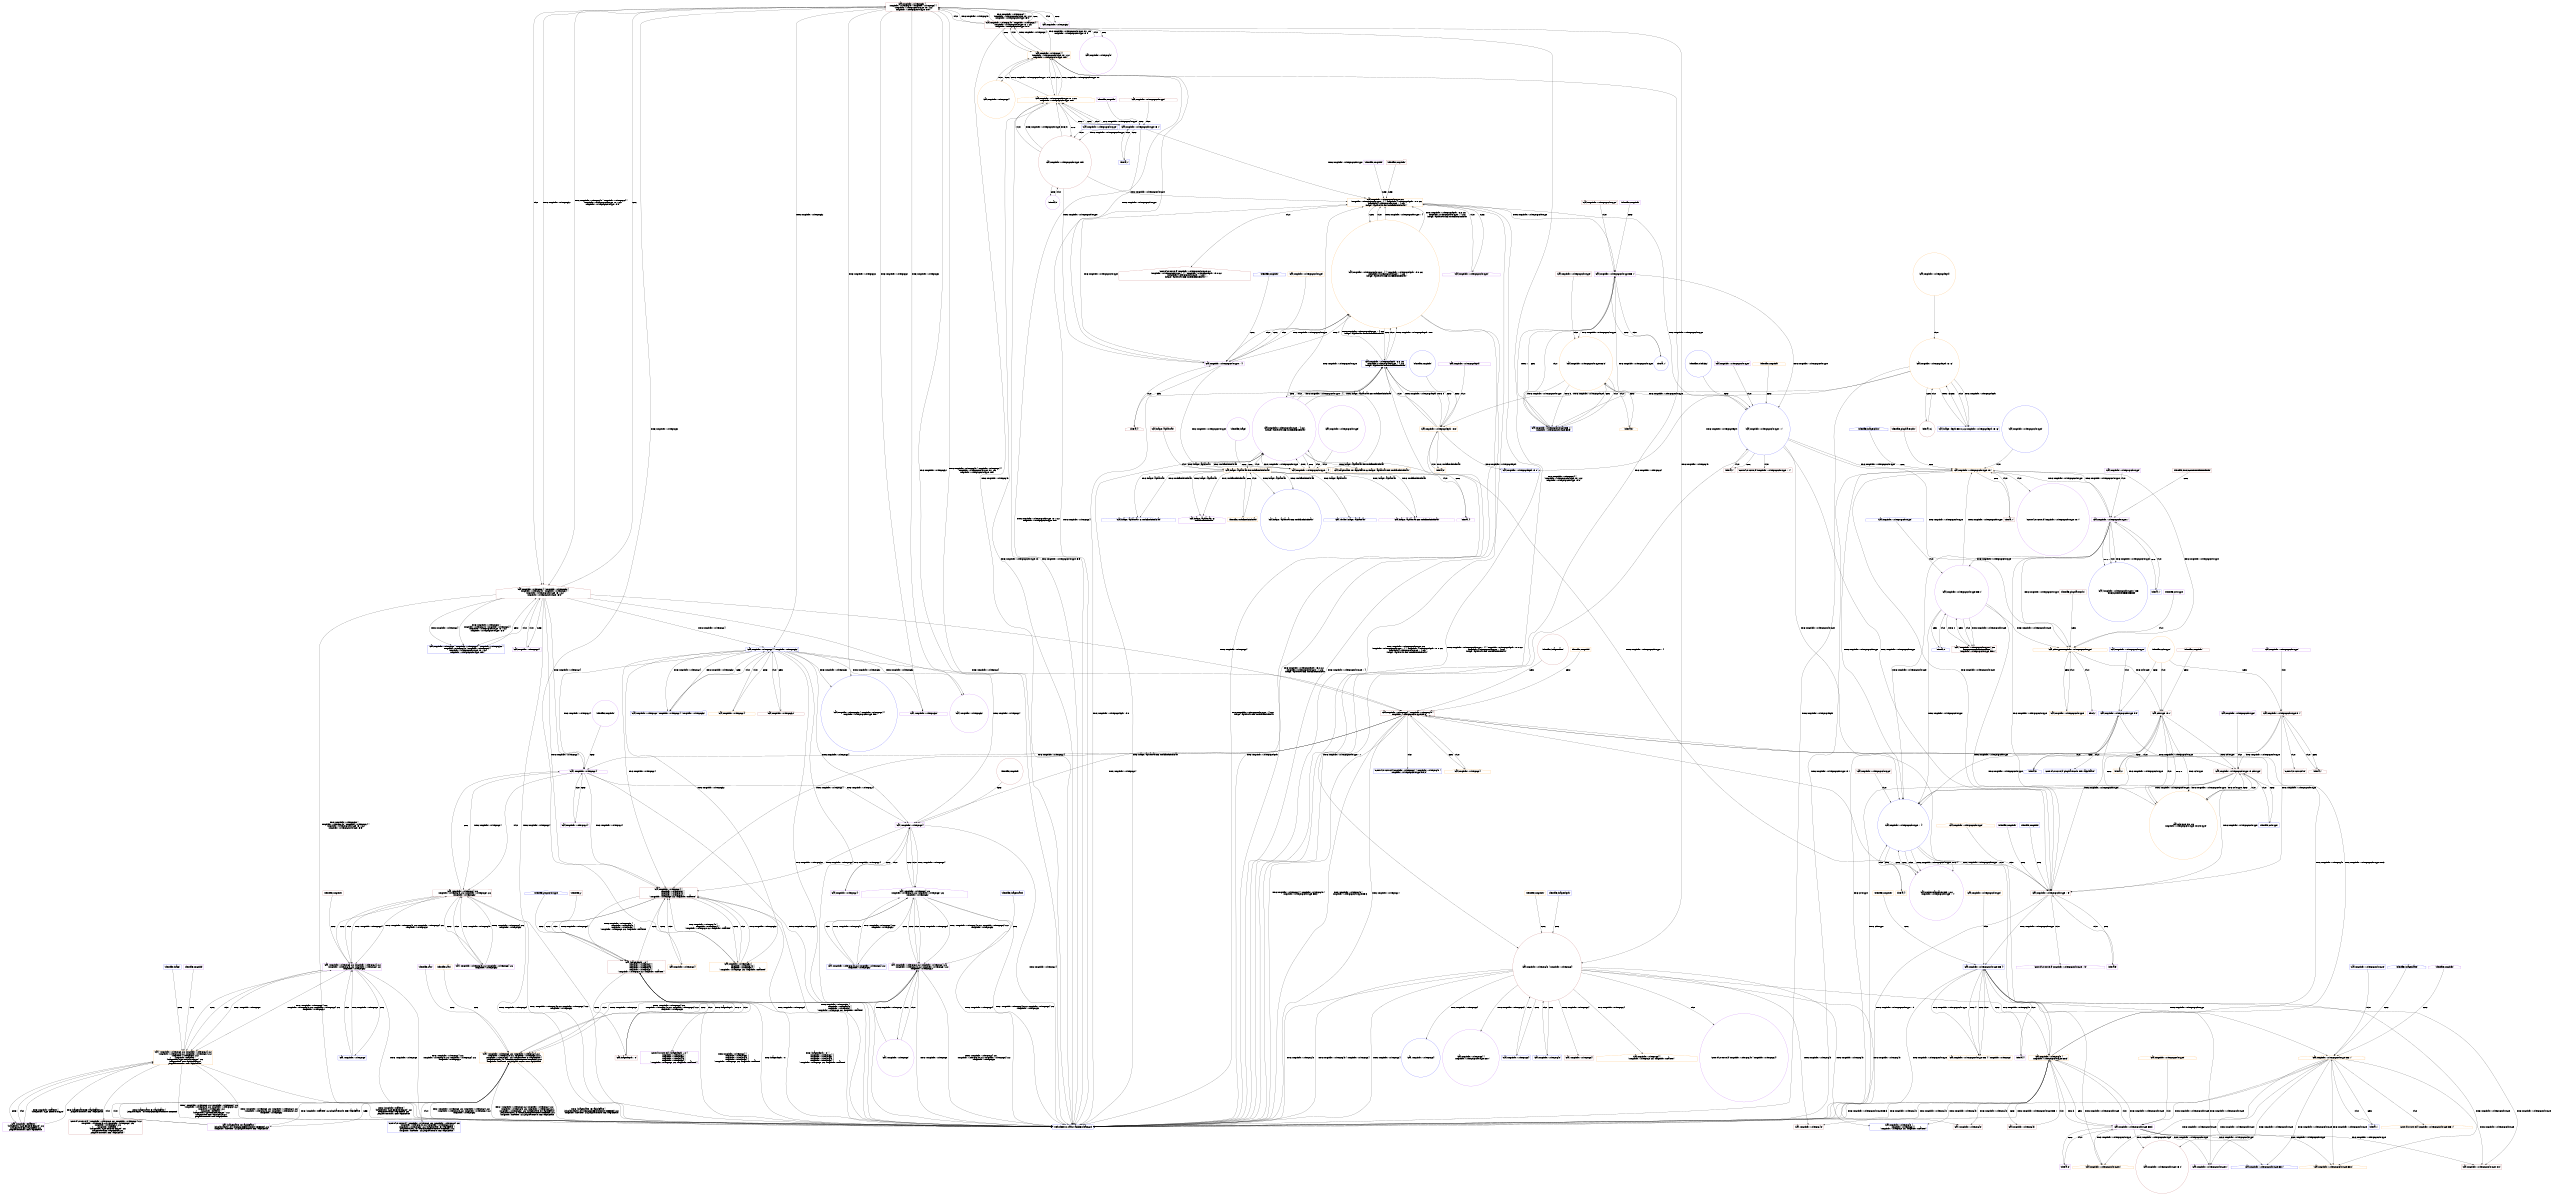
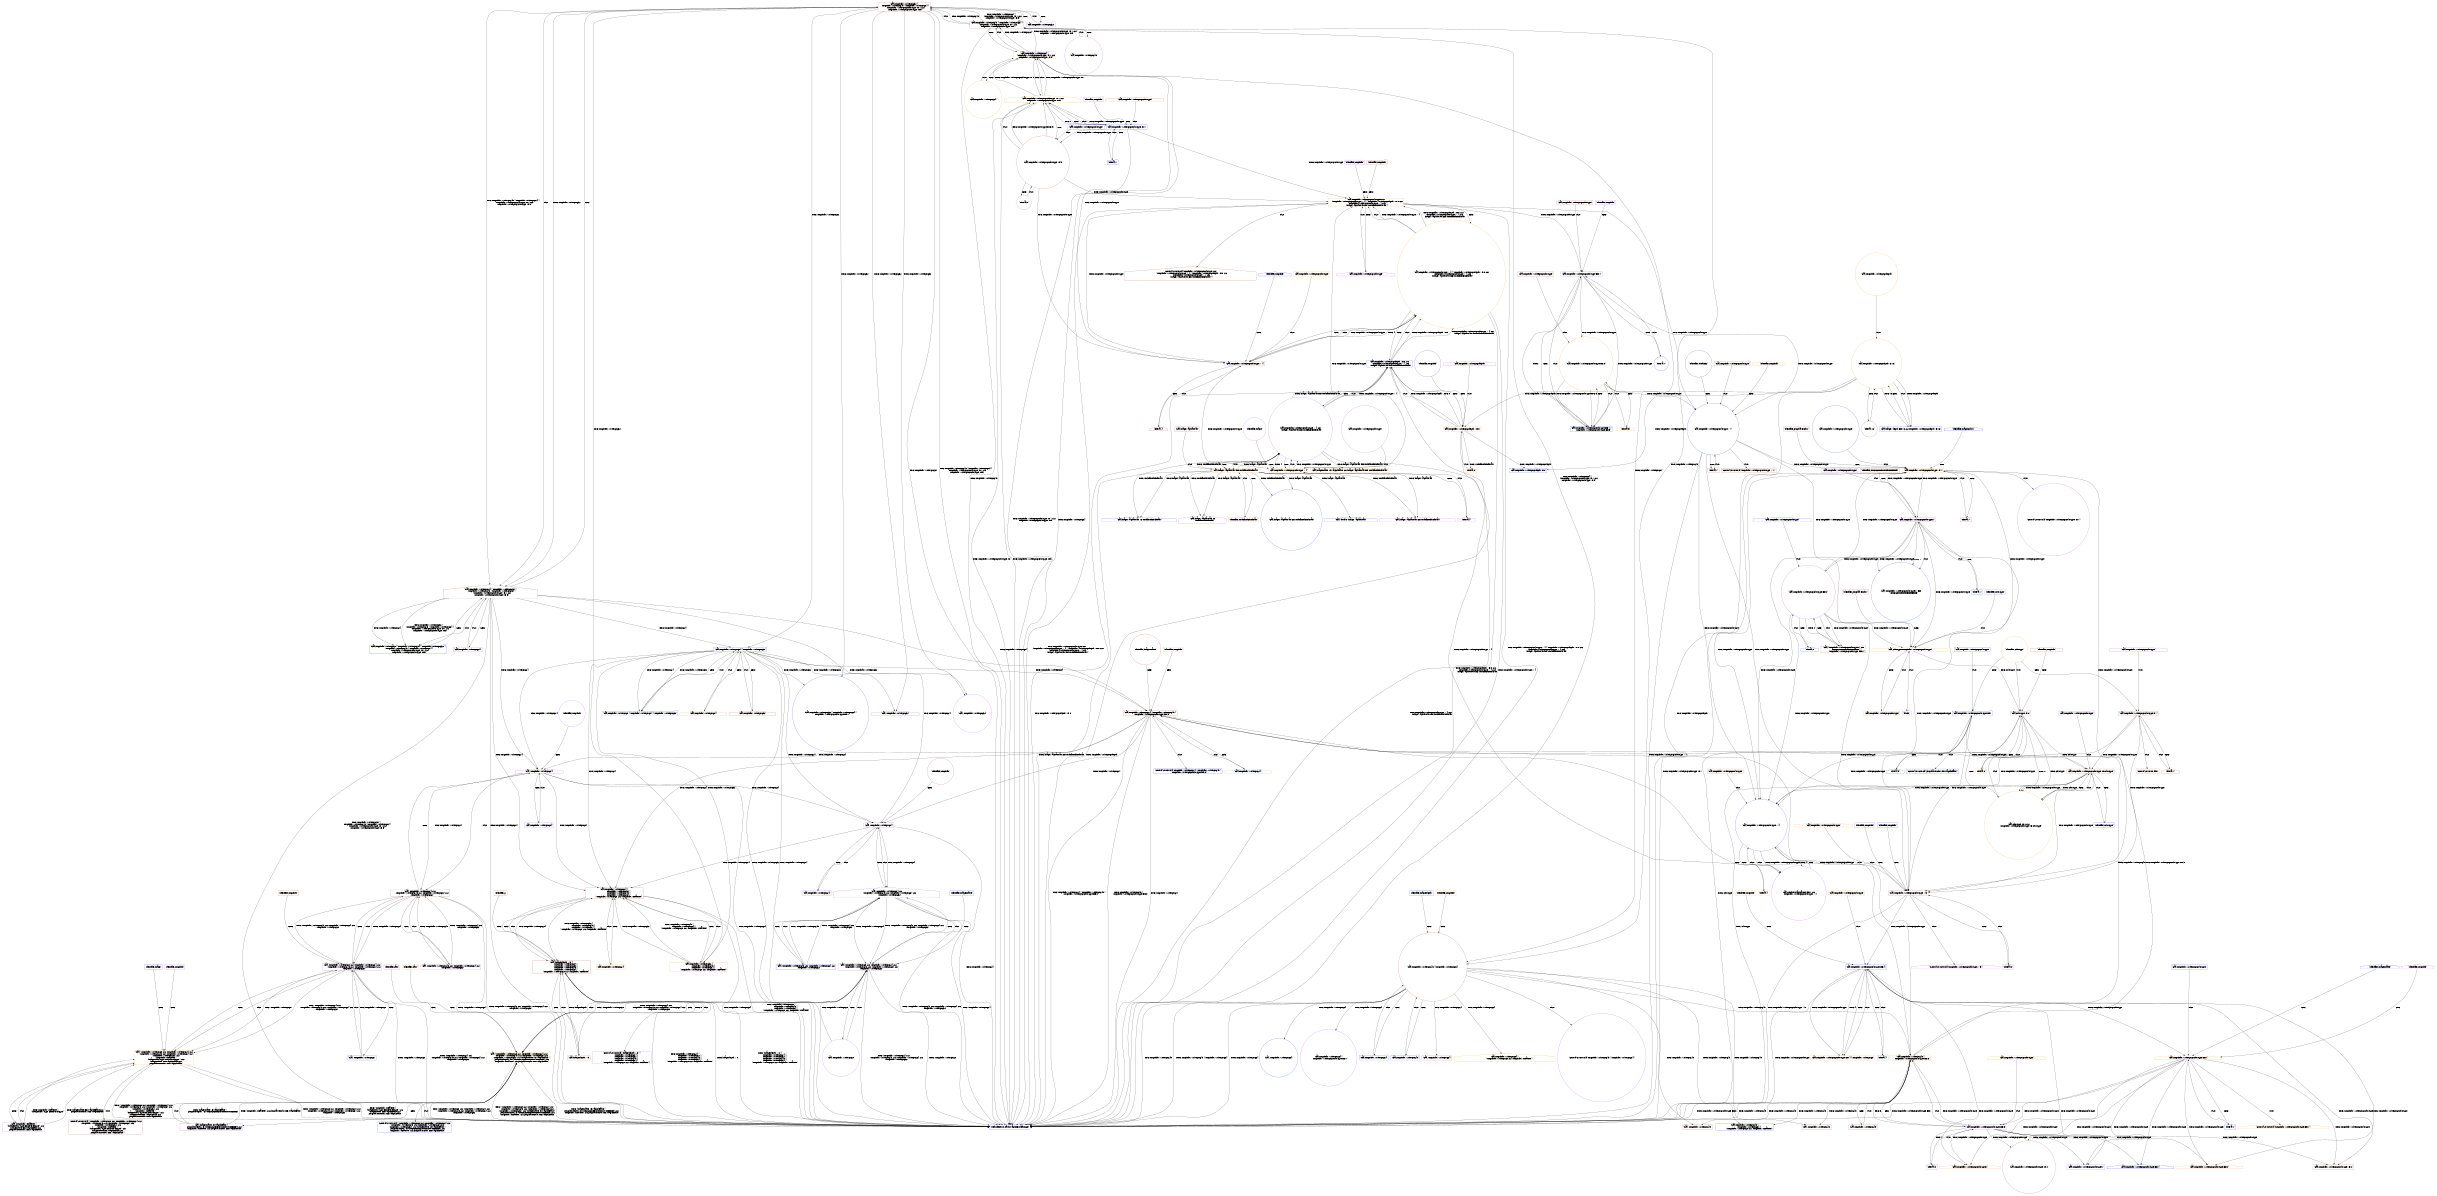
(546, 893) -> none
(2071, 1137) -> (1939, 1137)
